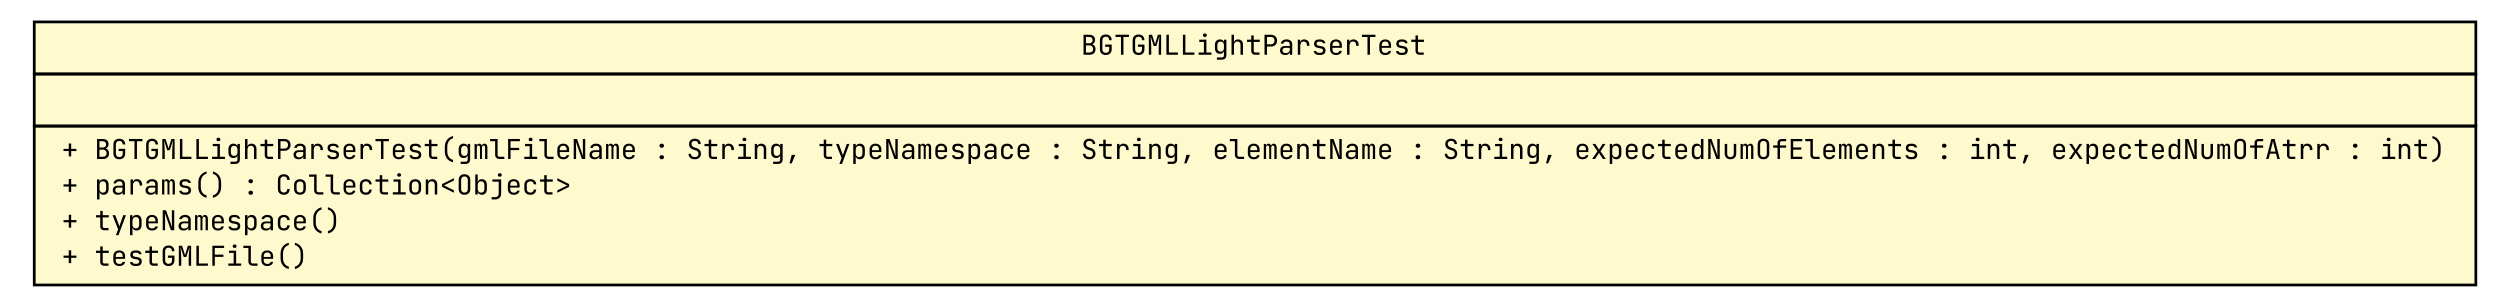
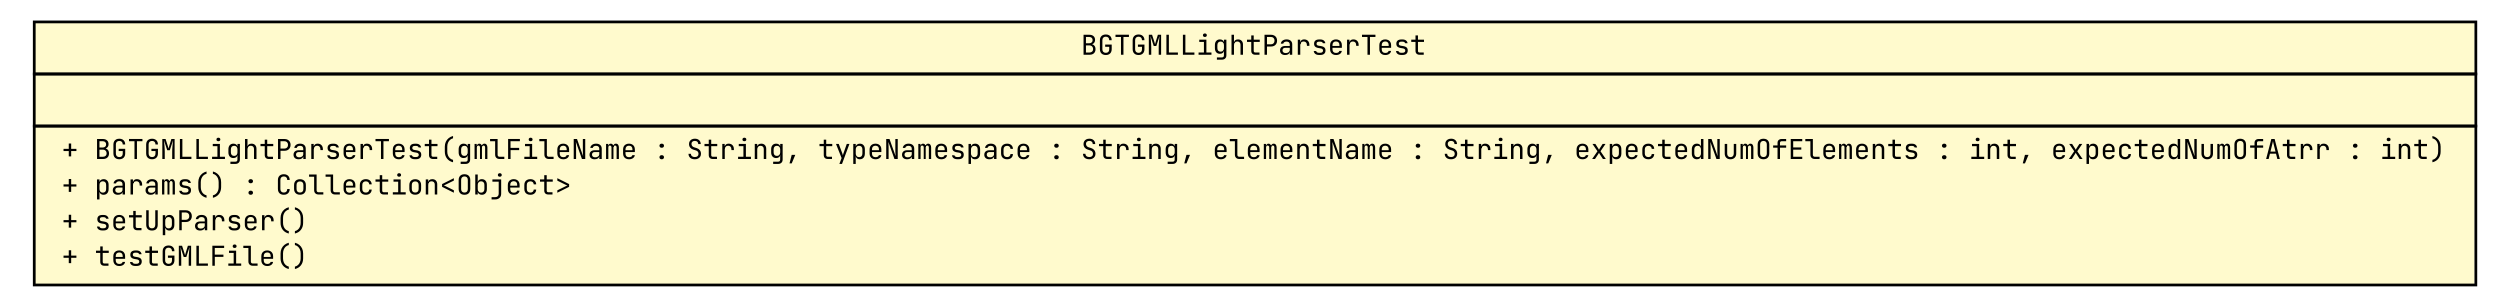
(203, 222) -> (186, 222)
